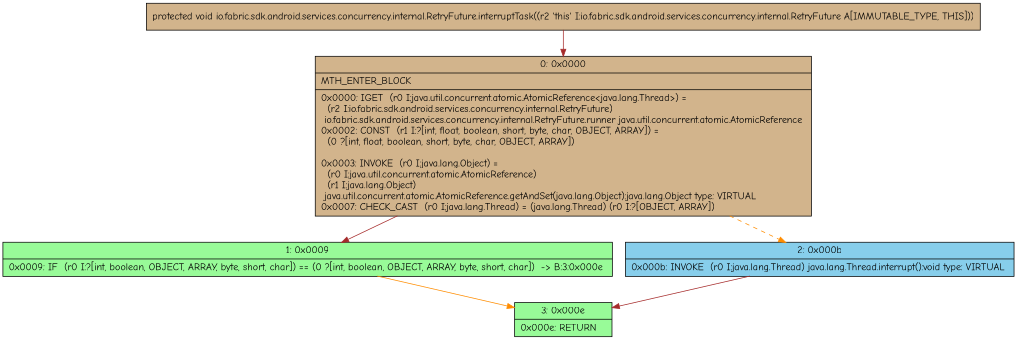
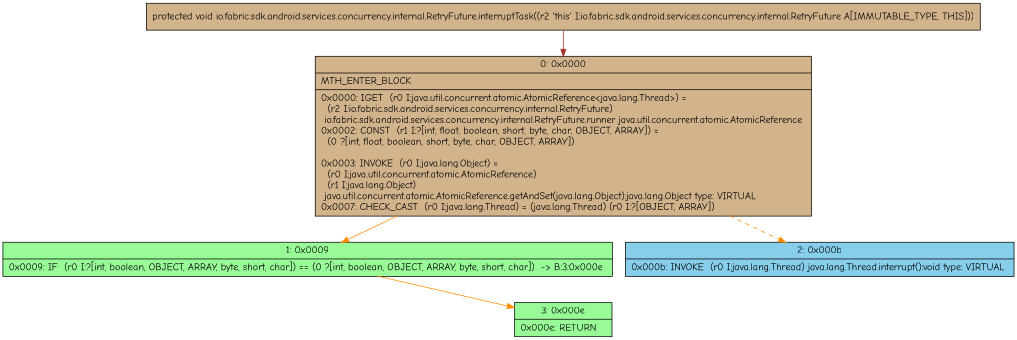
(373, 228) -> (373, 228)
(685, 291) -> none
